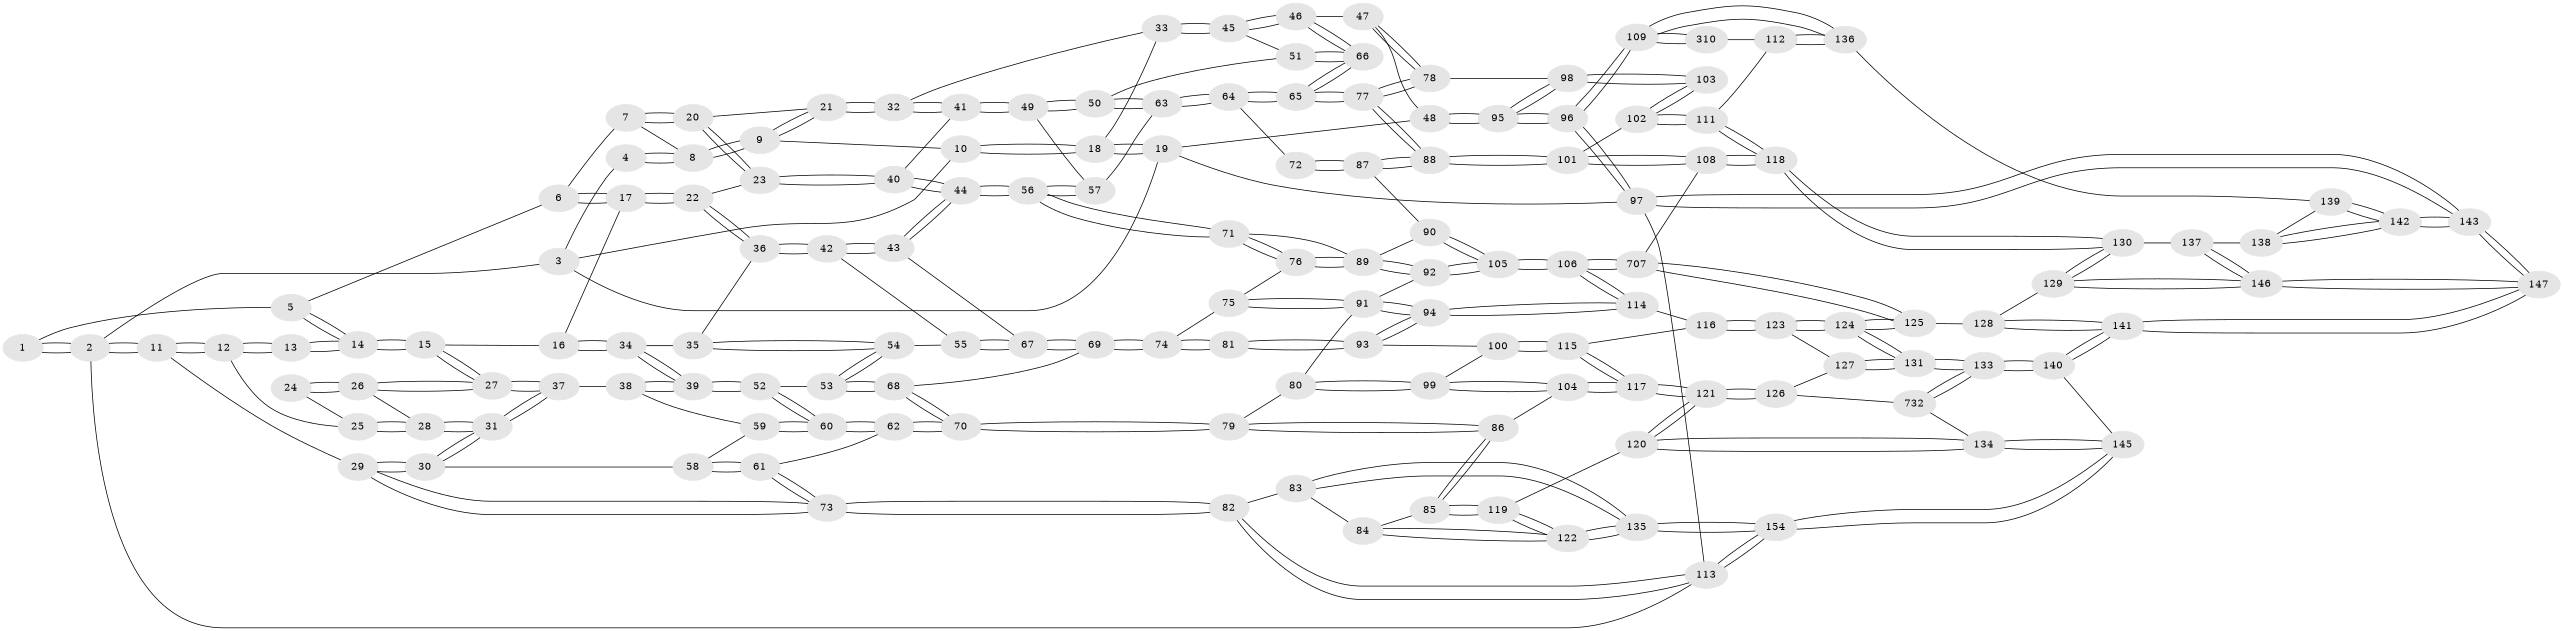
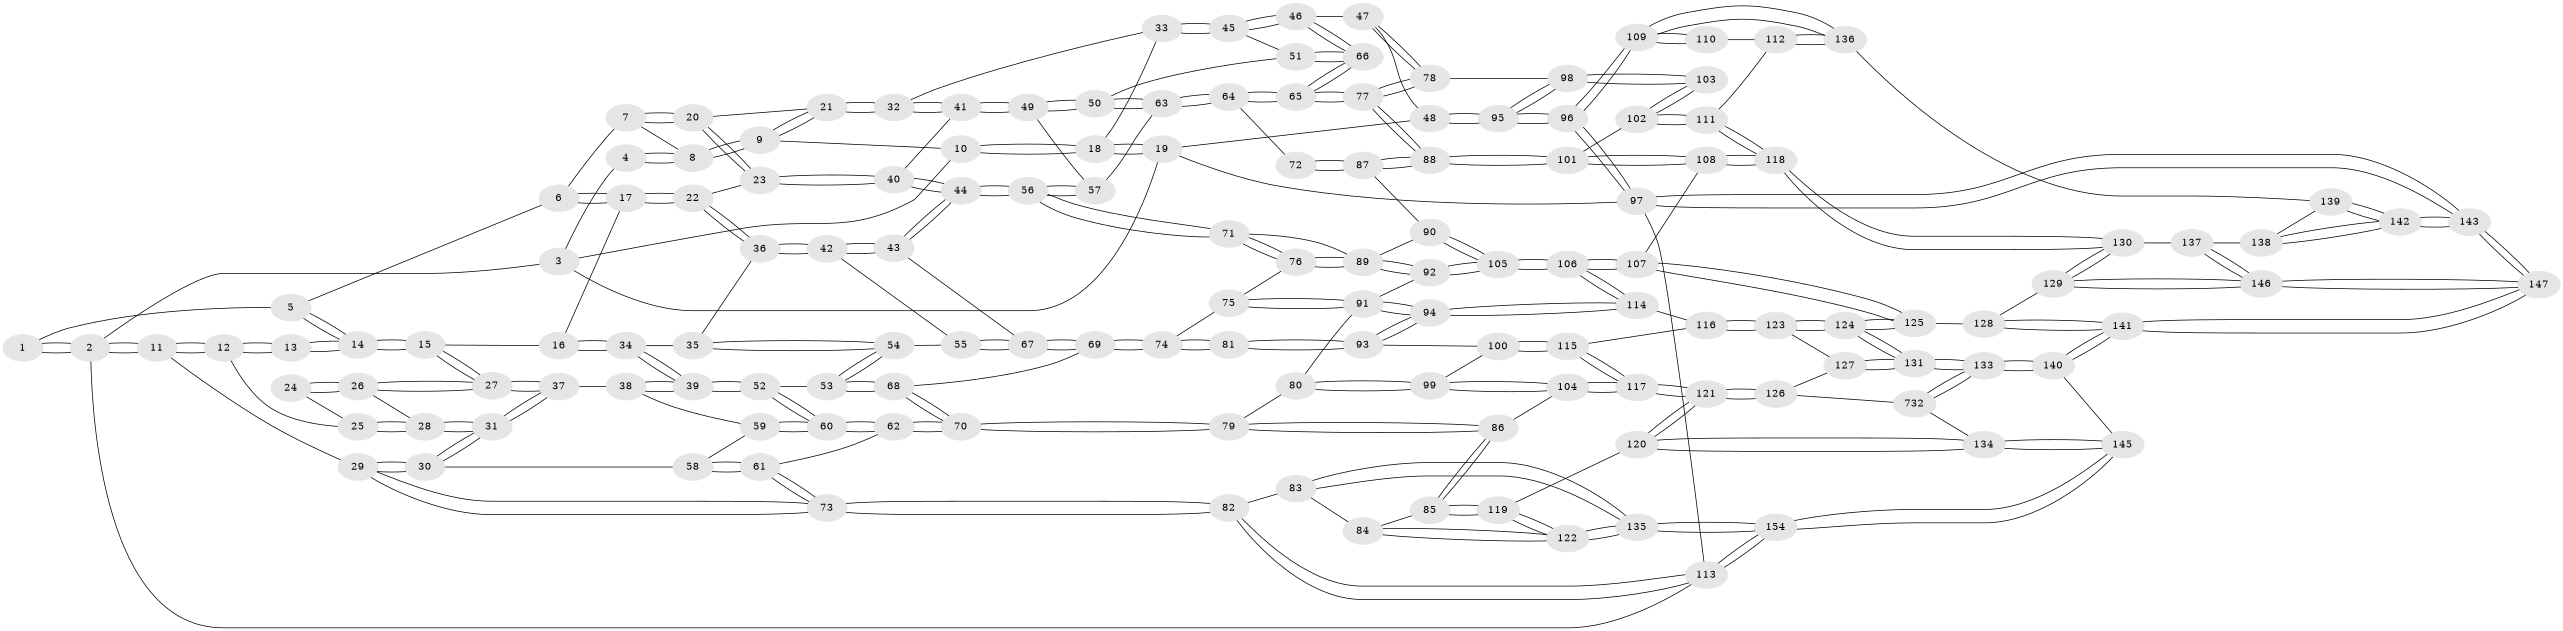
(1706, 40) -> (1706, 40)
(1637, 265) -> (1637, 265)
